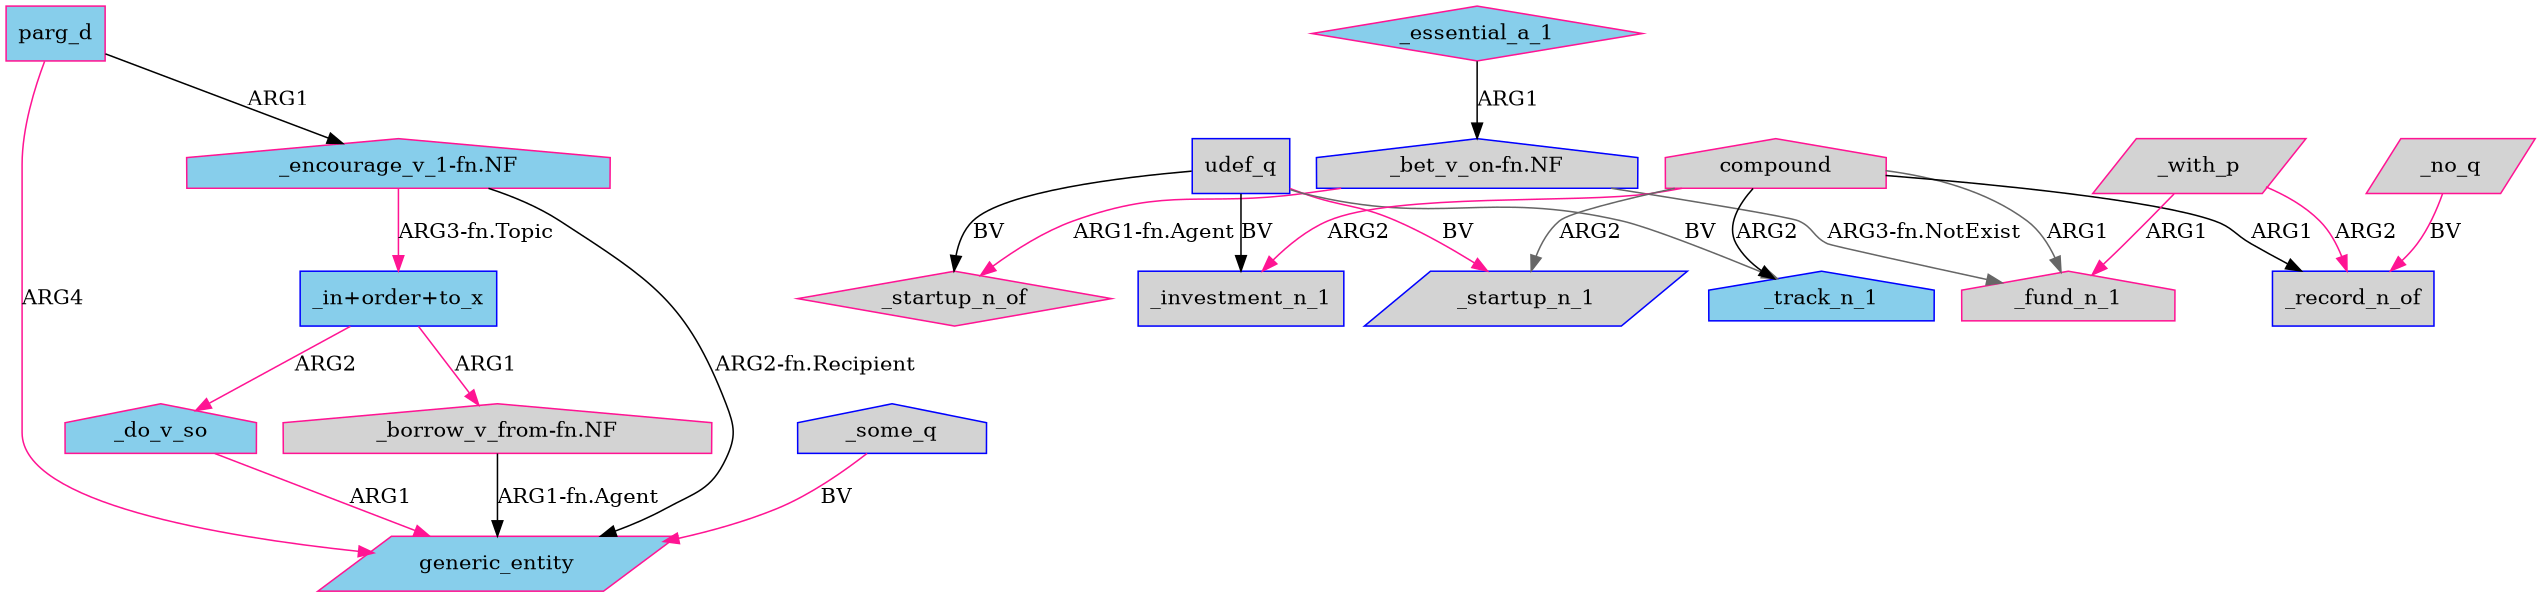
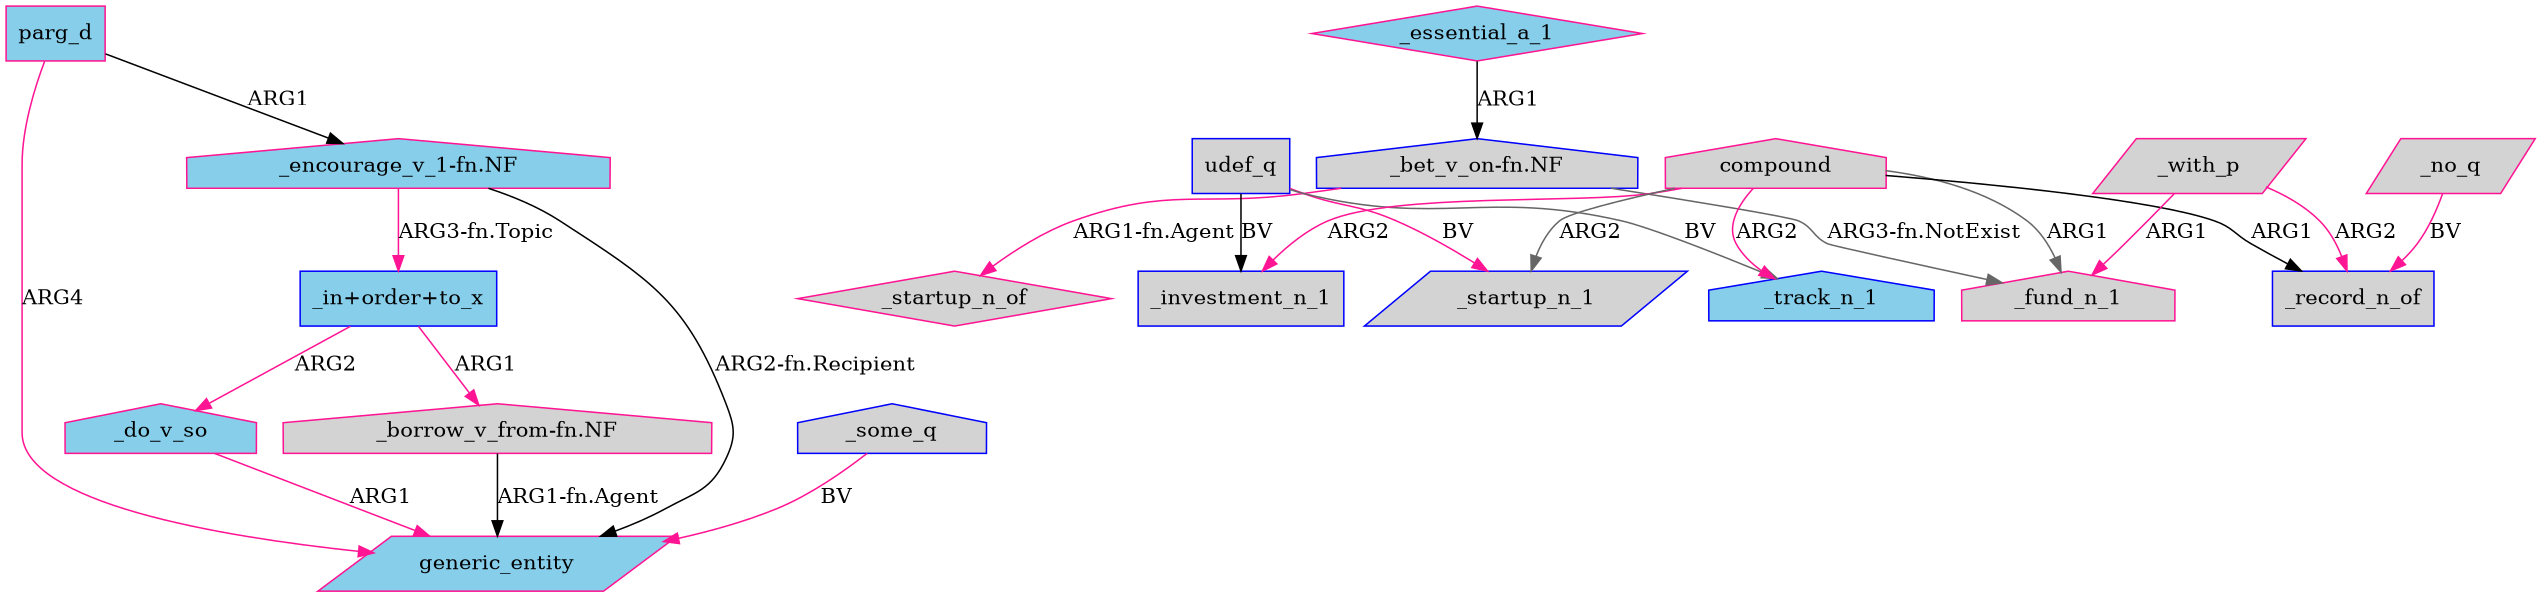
(1060, 189) -> none
(1733, 232) -> (1733, 232)
